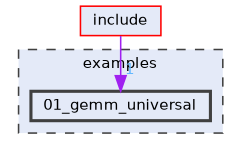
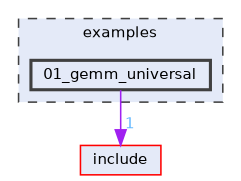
(121, 60) -> (121, 112)
